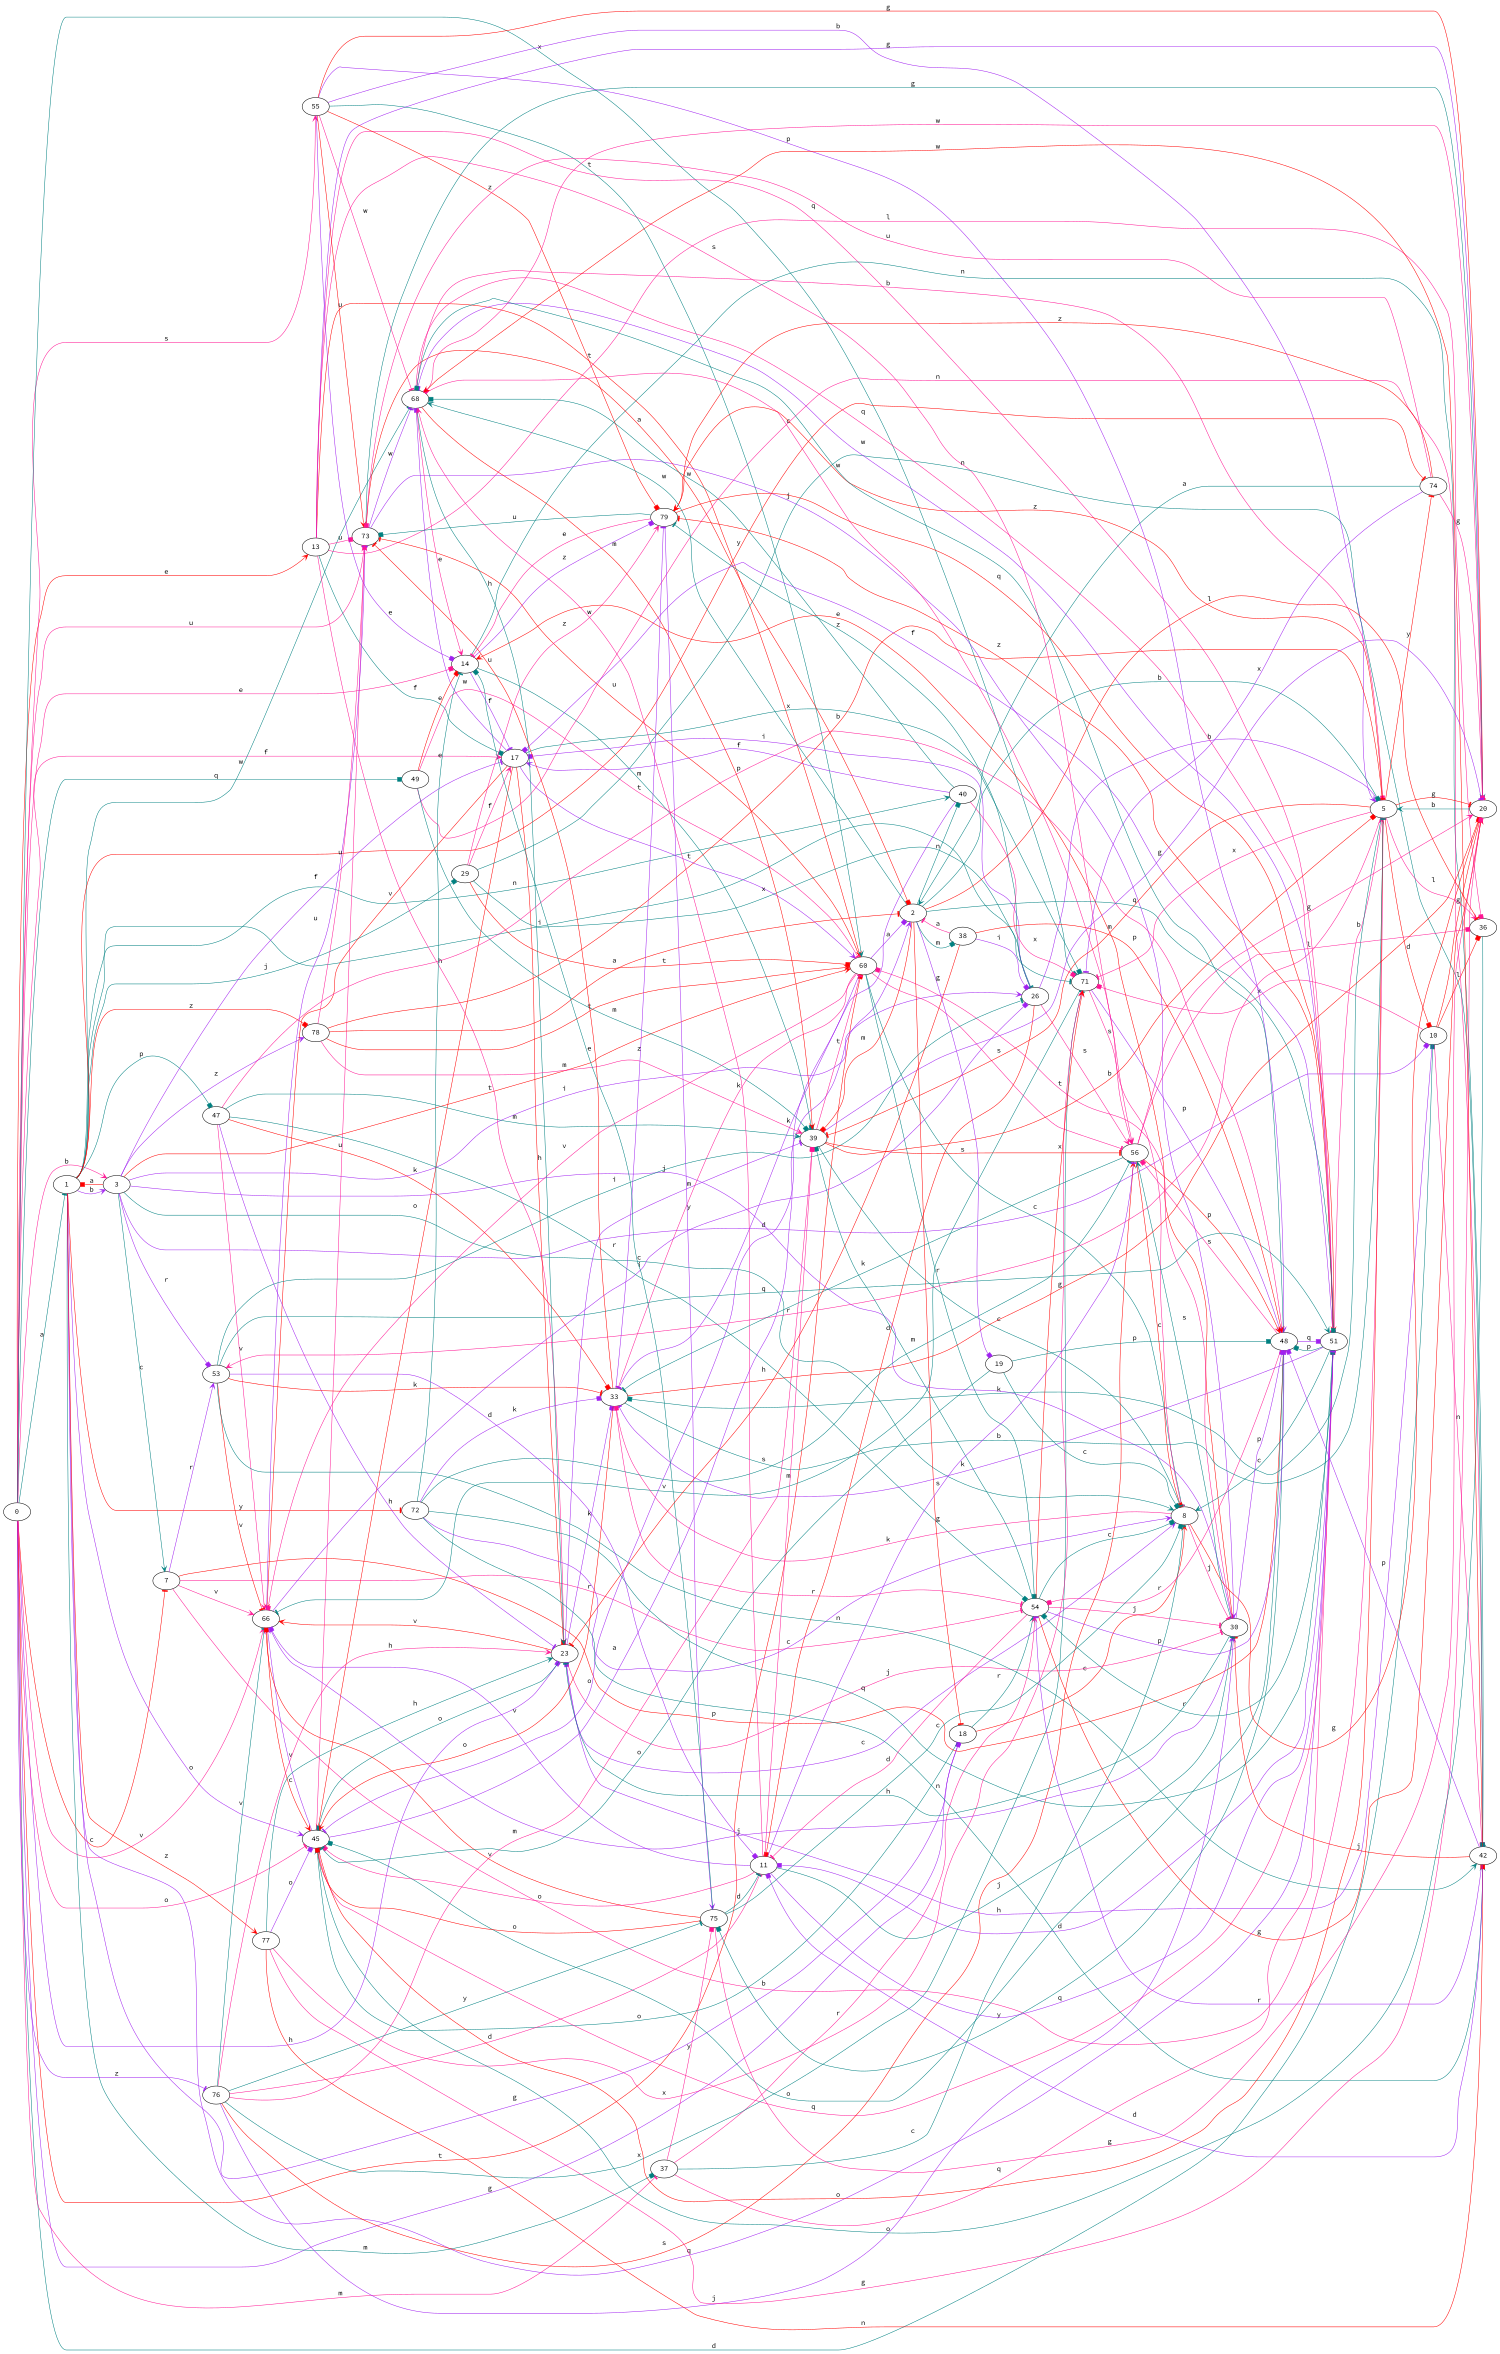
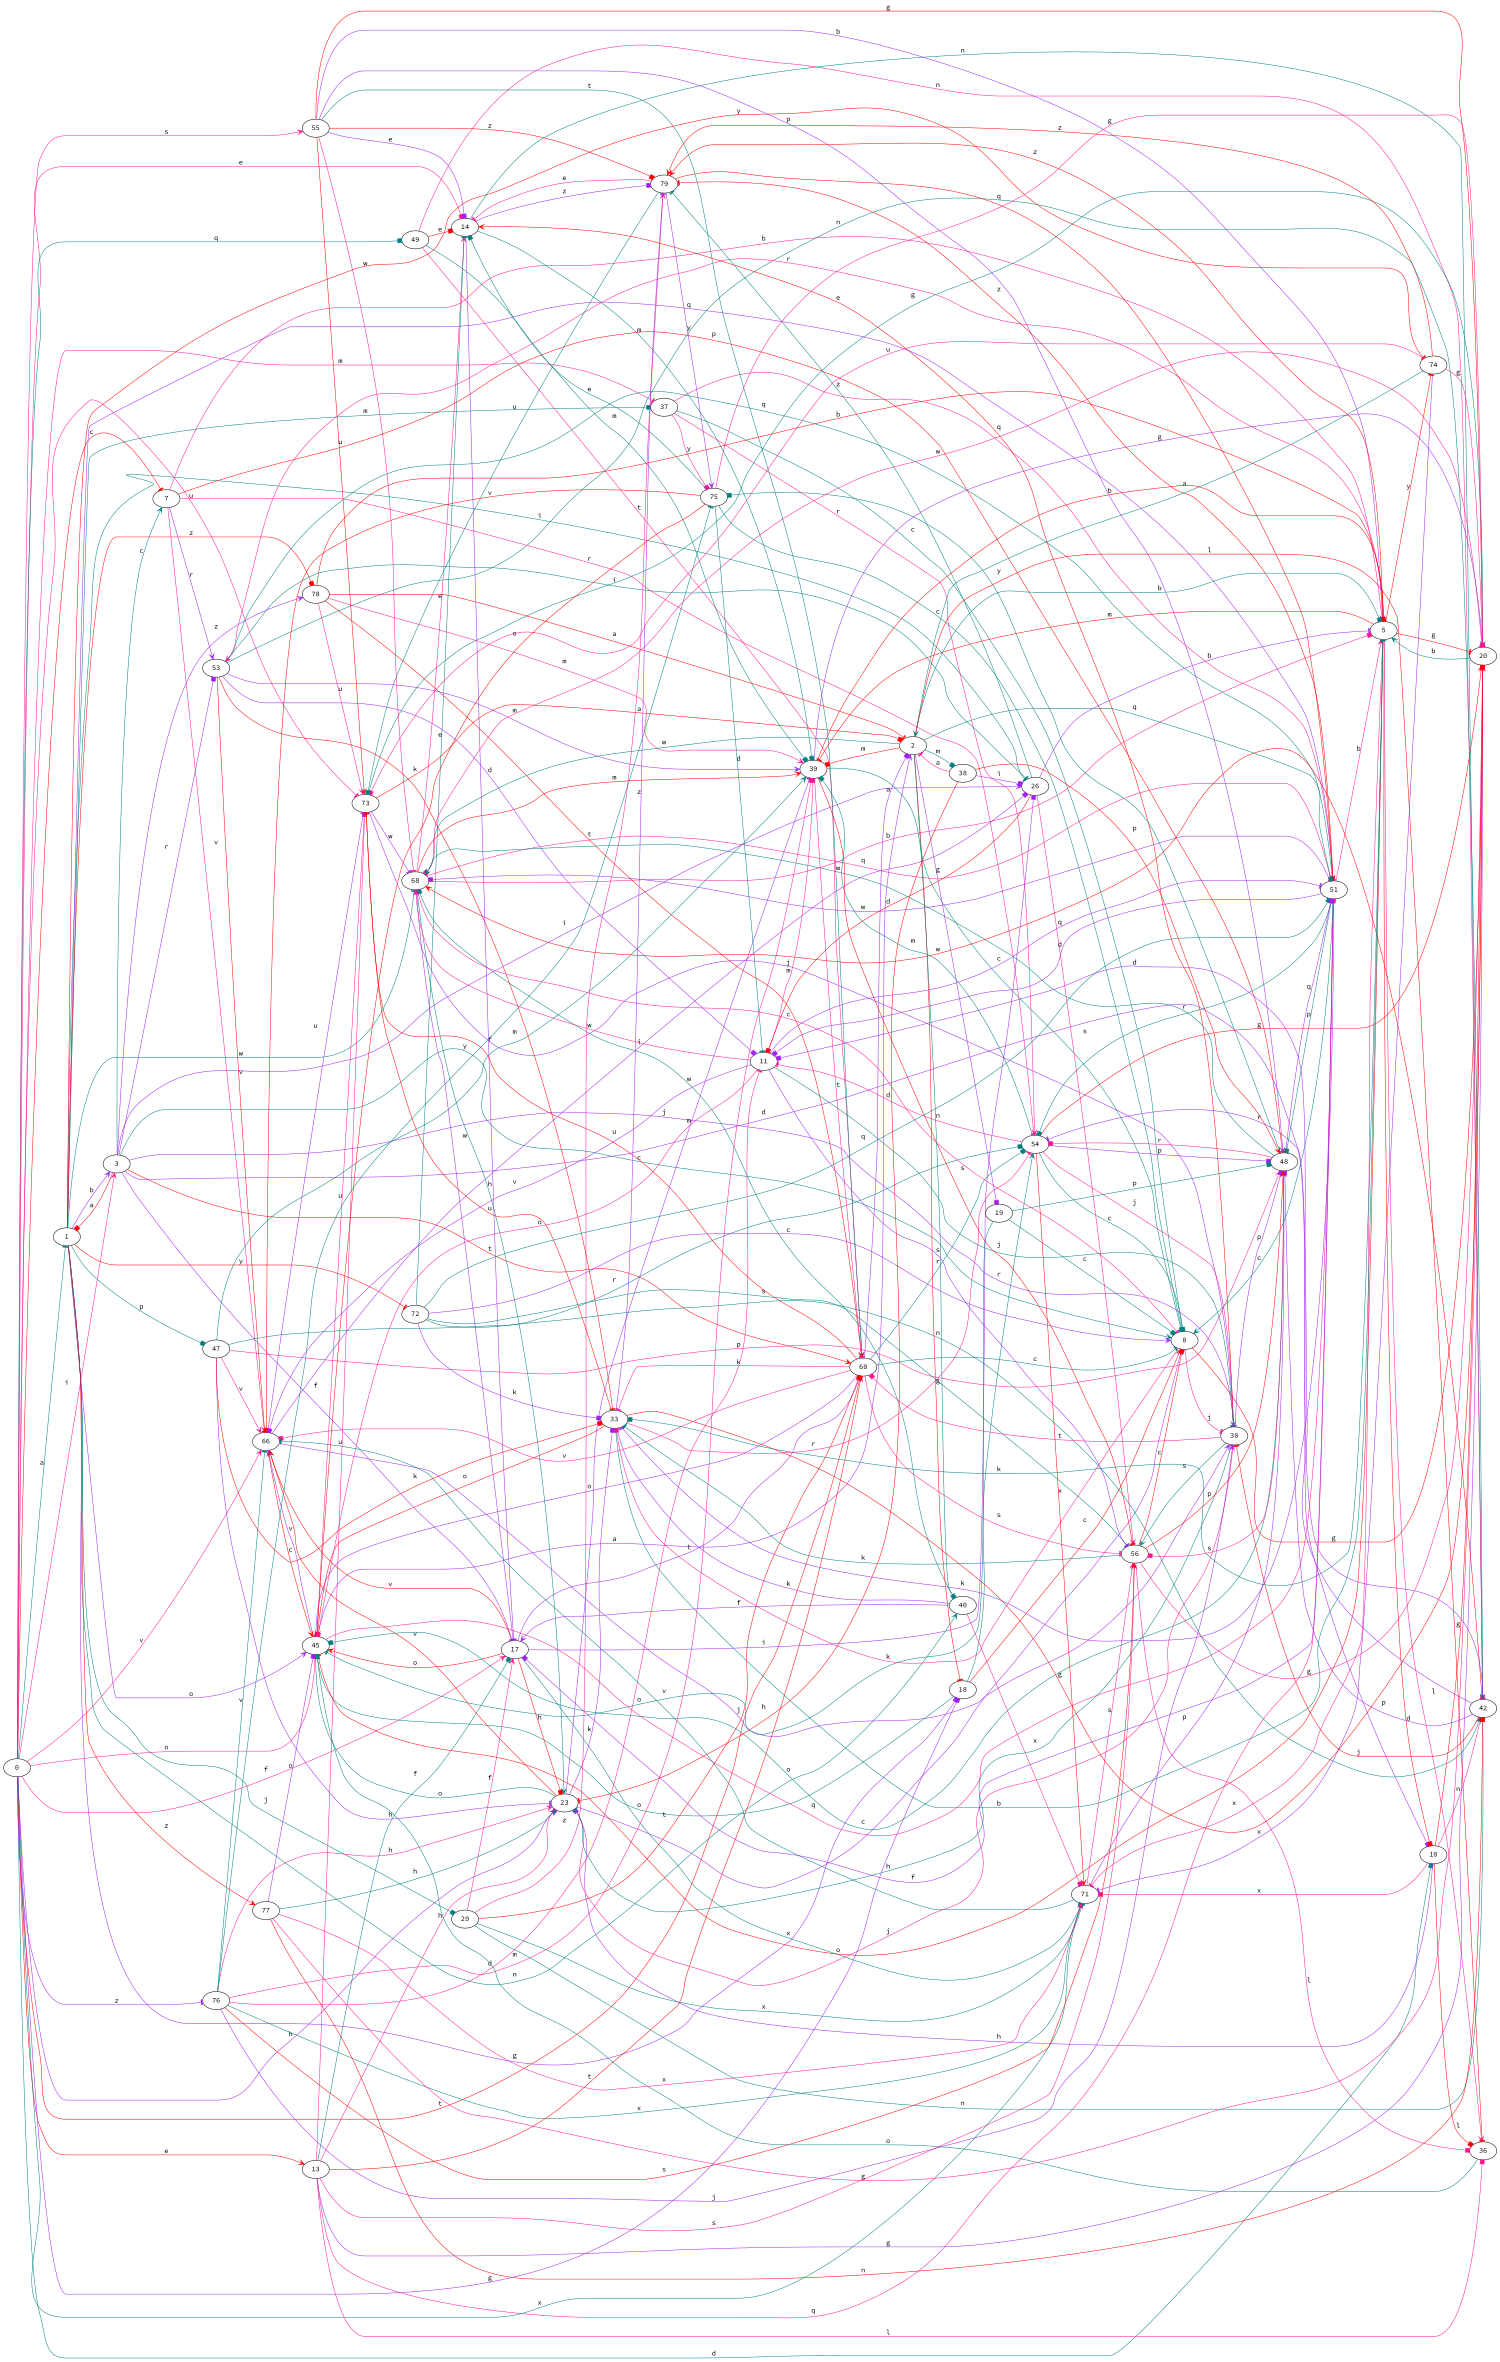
none -> (512, 719)
(868, 756) -> (941, 1631)
(67, 1162) -> (67, 1383)
